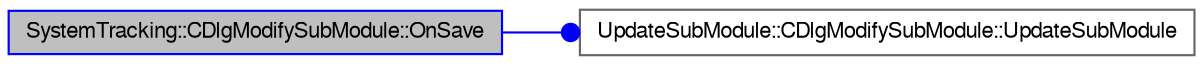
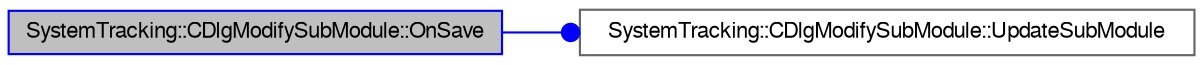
(887, 32) -> (887, 32)
